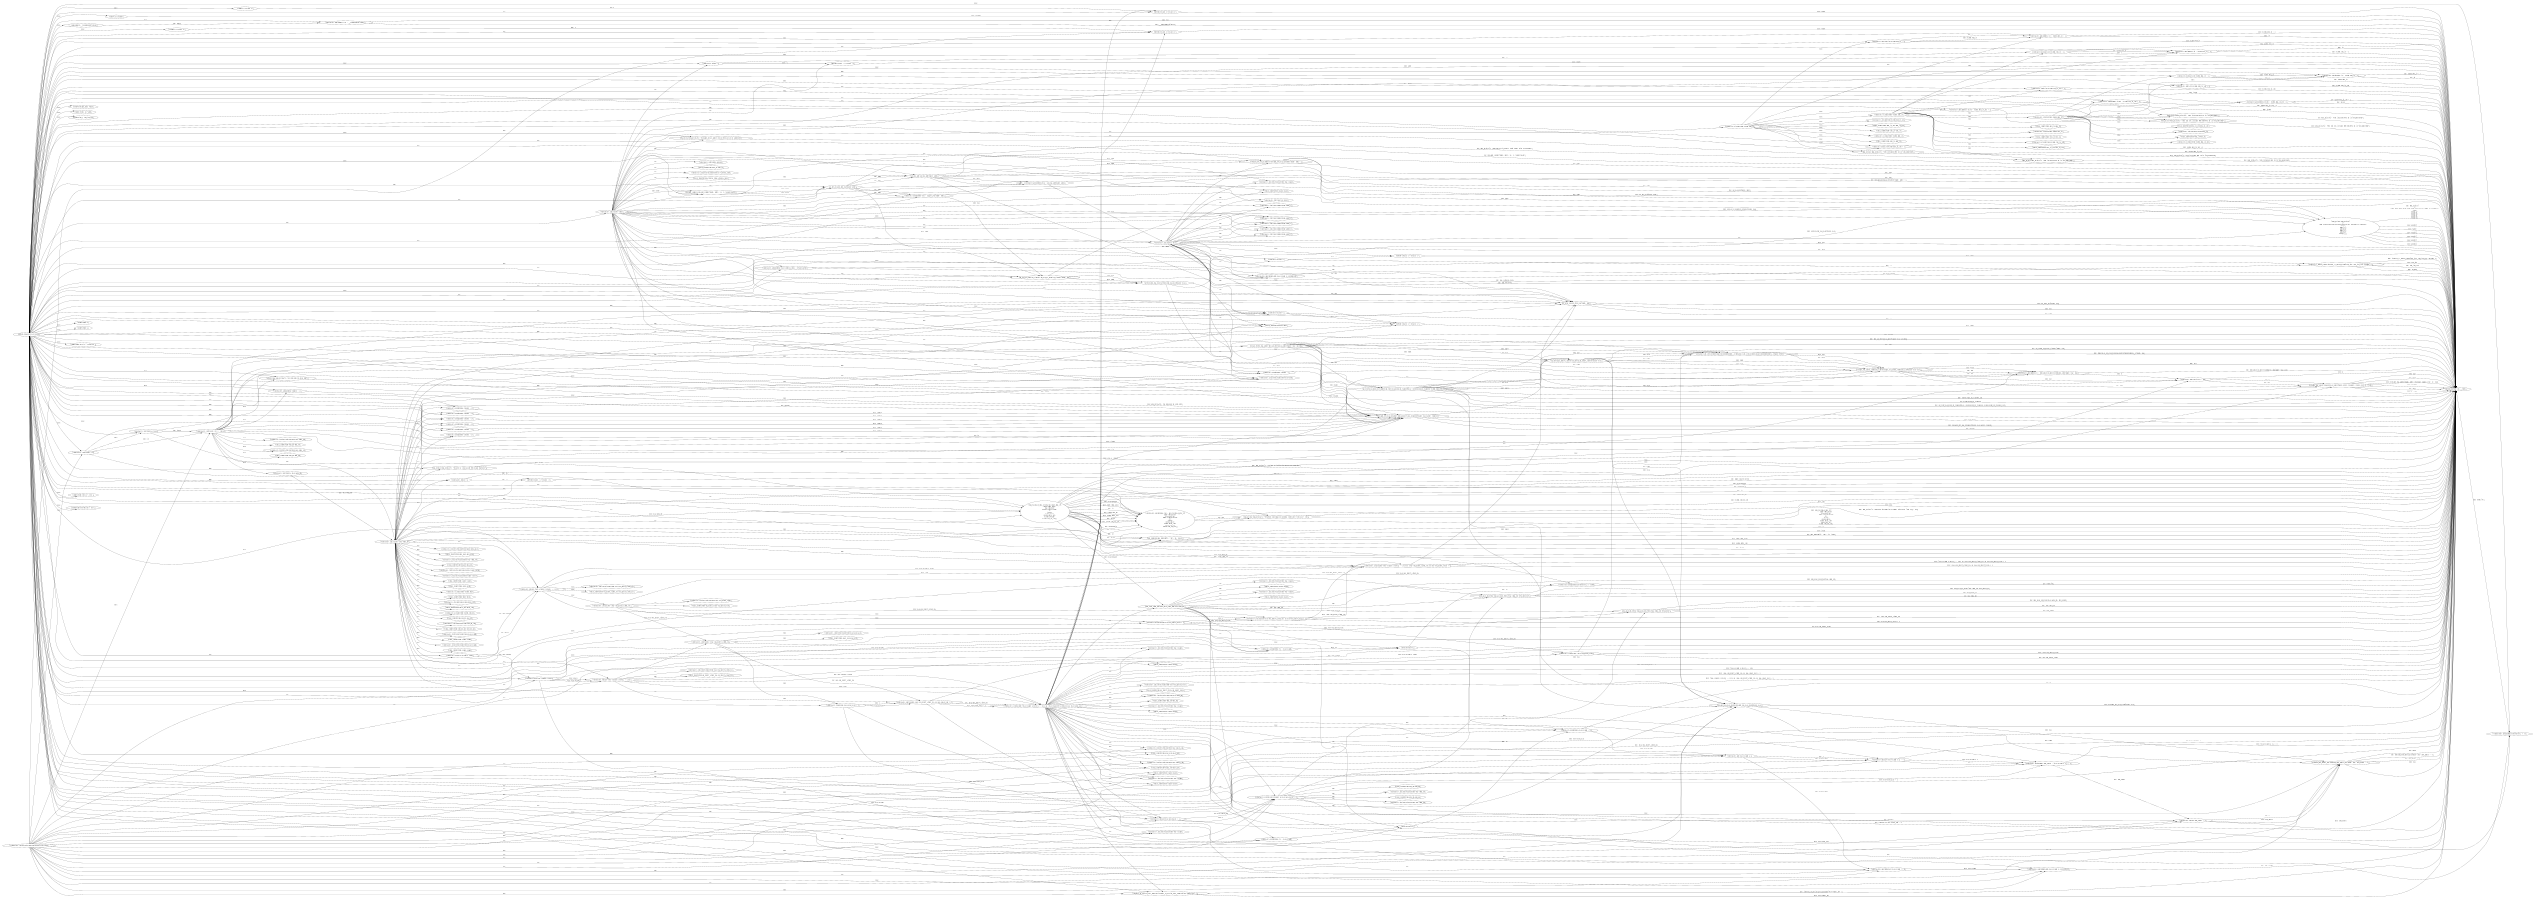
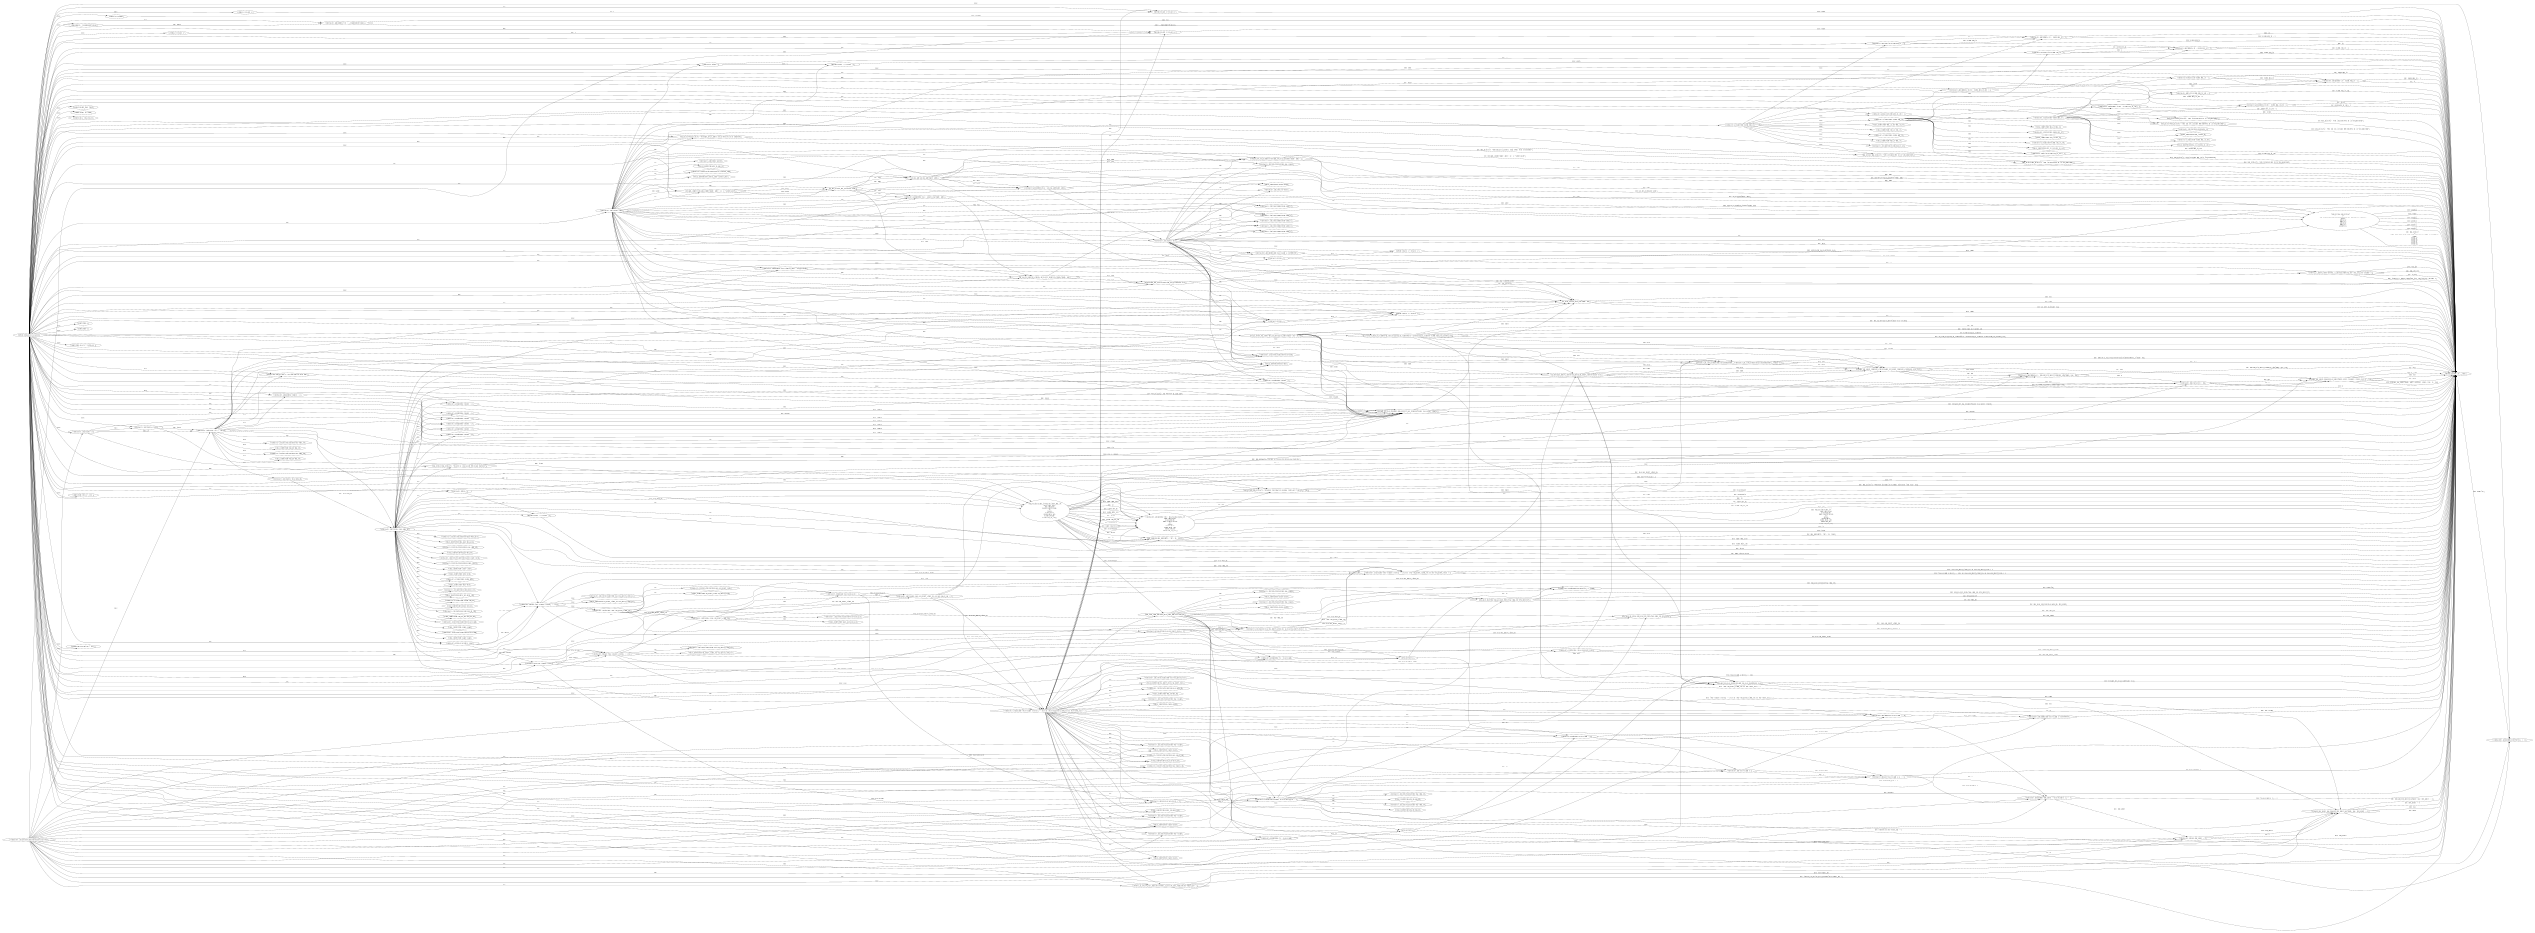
(1785, 731) -> none
